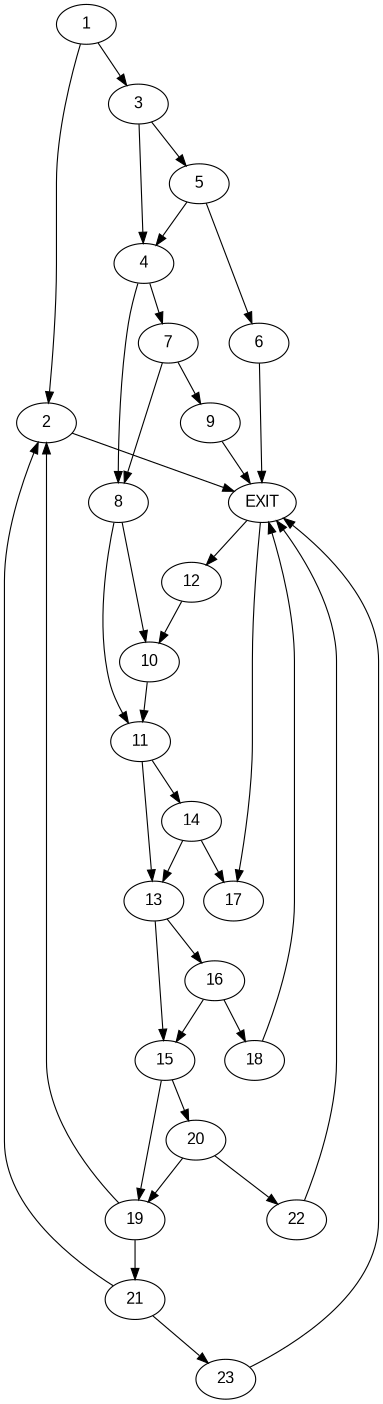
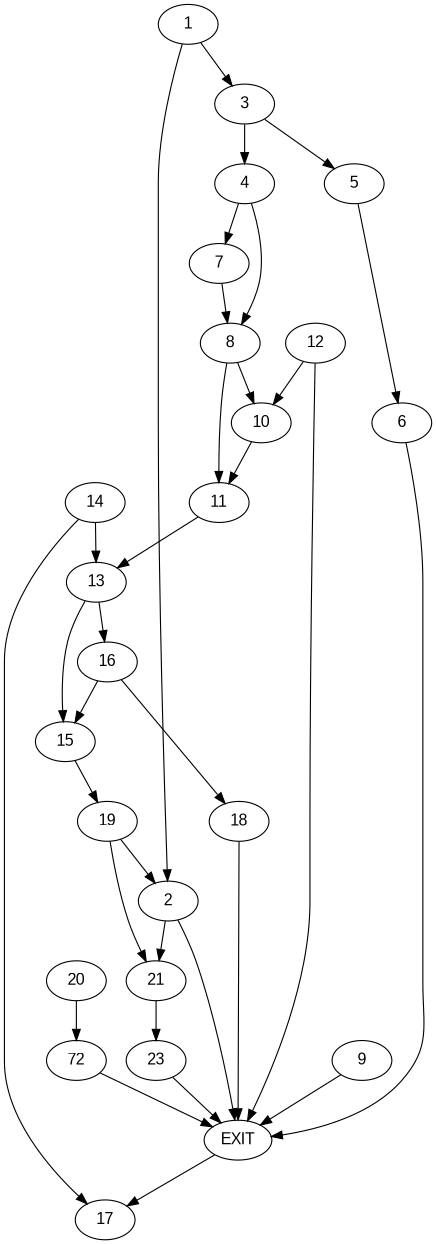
(175, 219) -> none
(187, 378) -> none
(231, 538) -> (310, 742)
(163, 777) -> none
(4, 889) -> (163, 935)
(178, 1095) -> none
(169, 1176) -> none
(297, 1220) -> (76, 1060)
